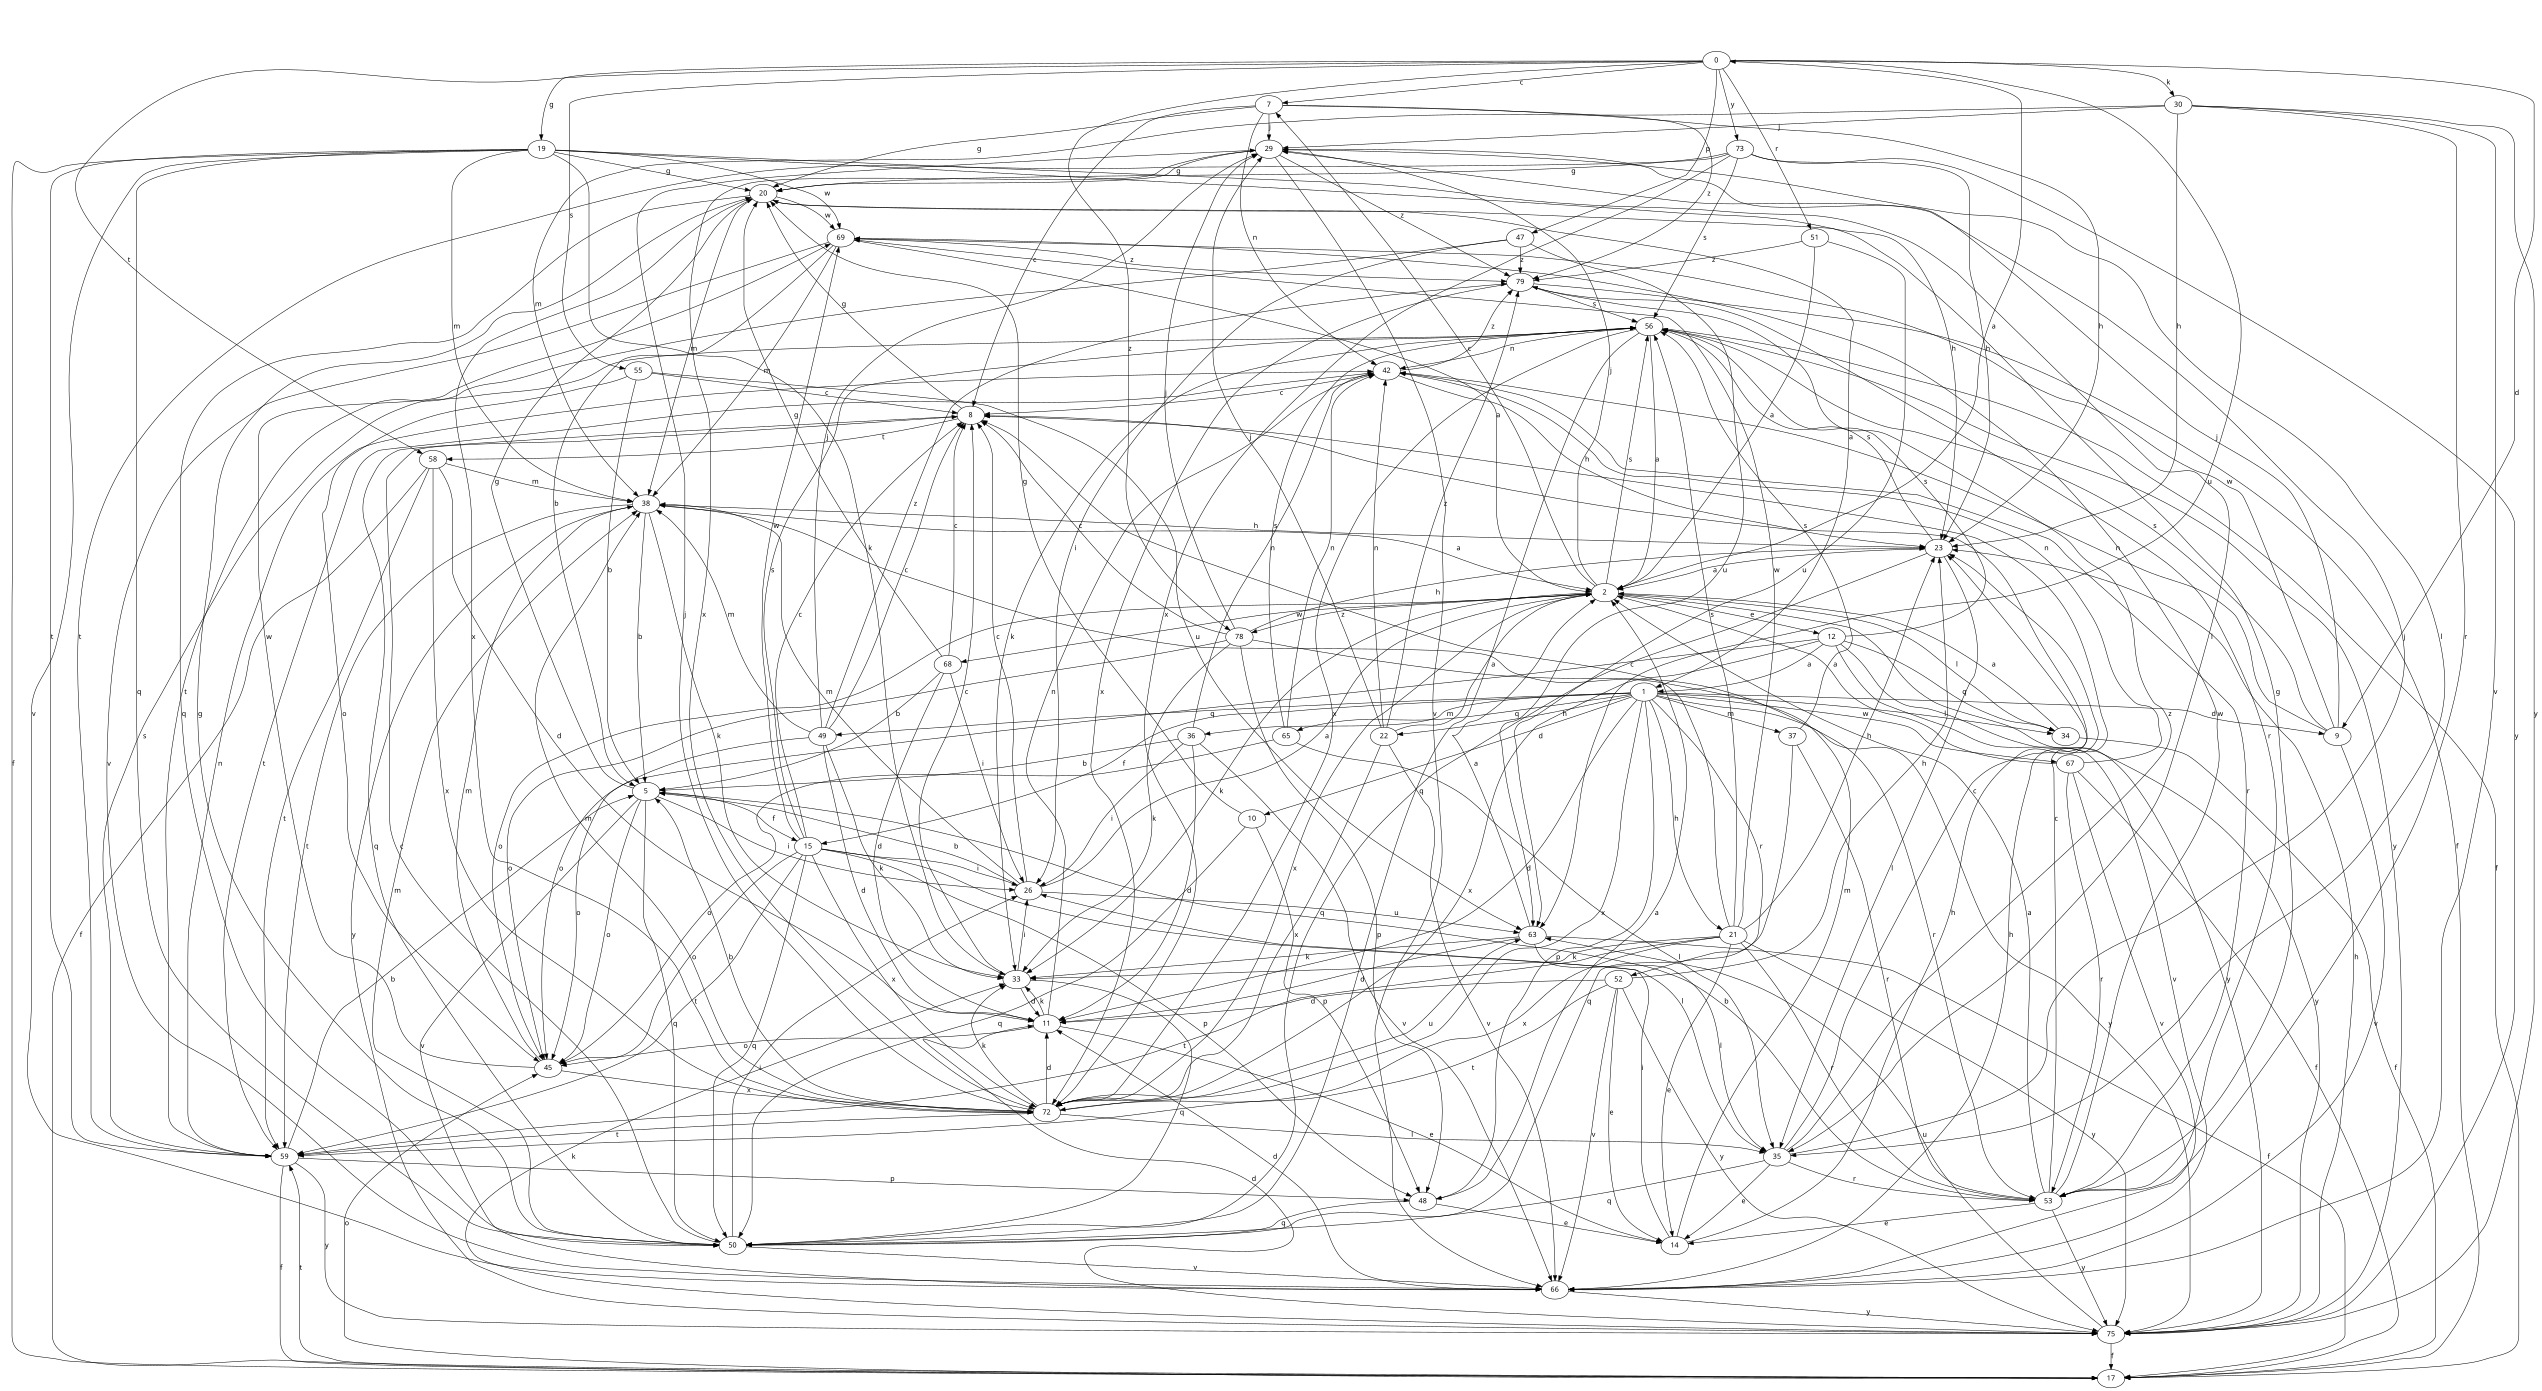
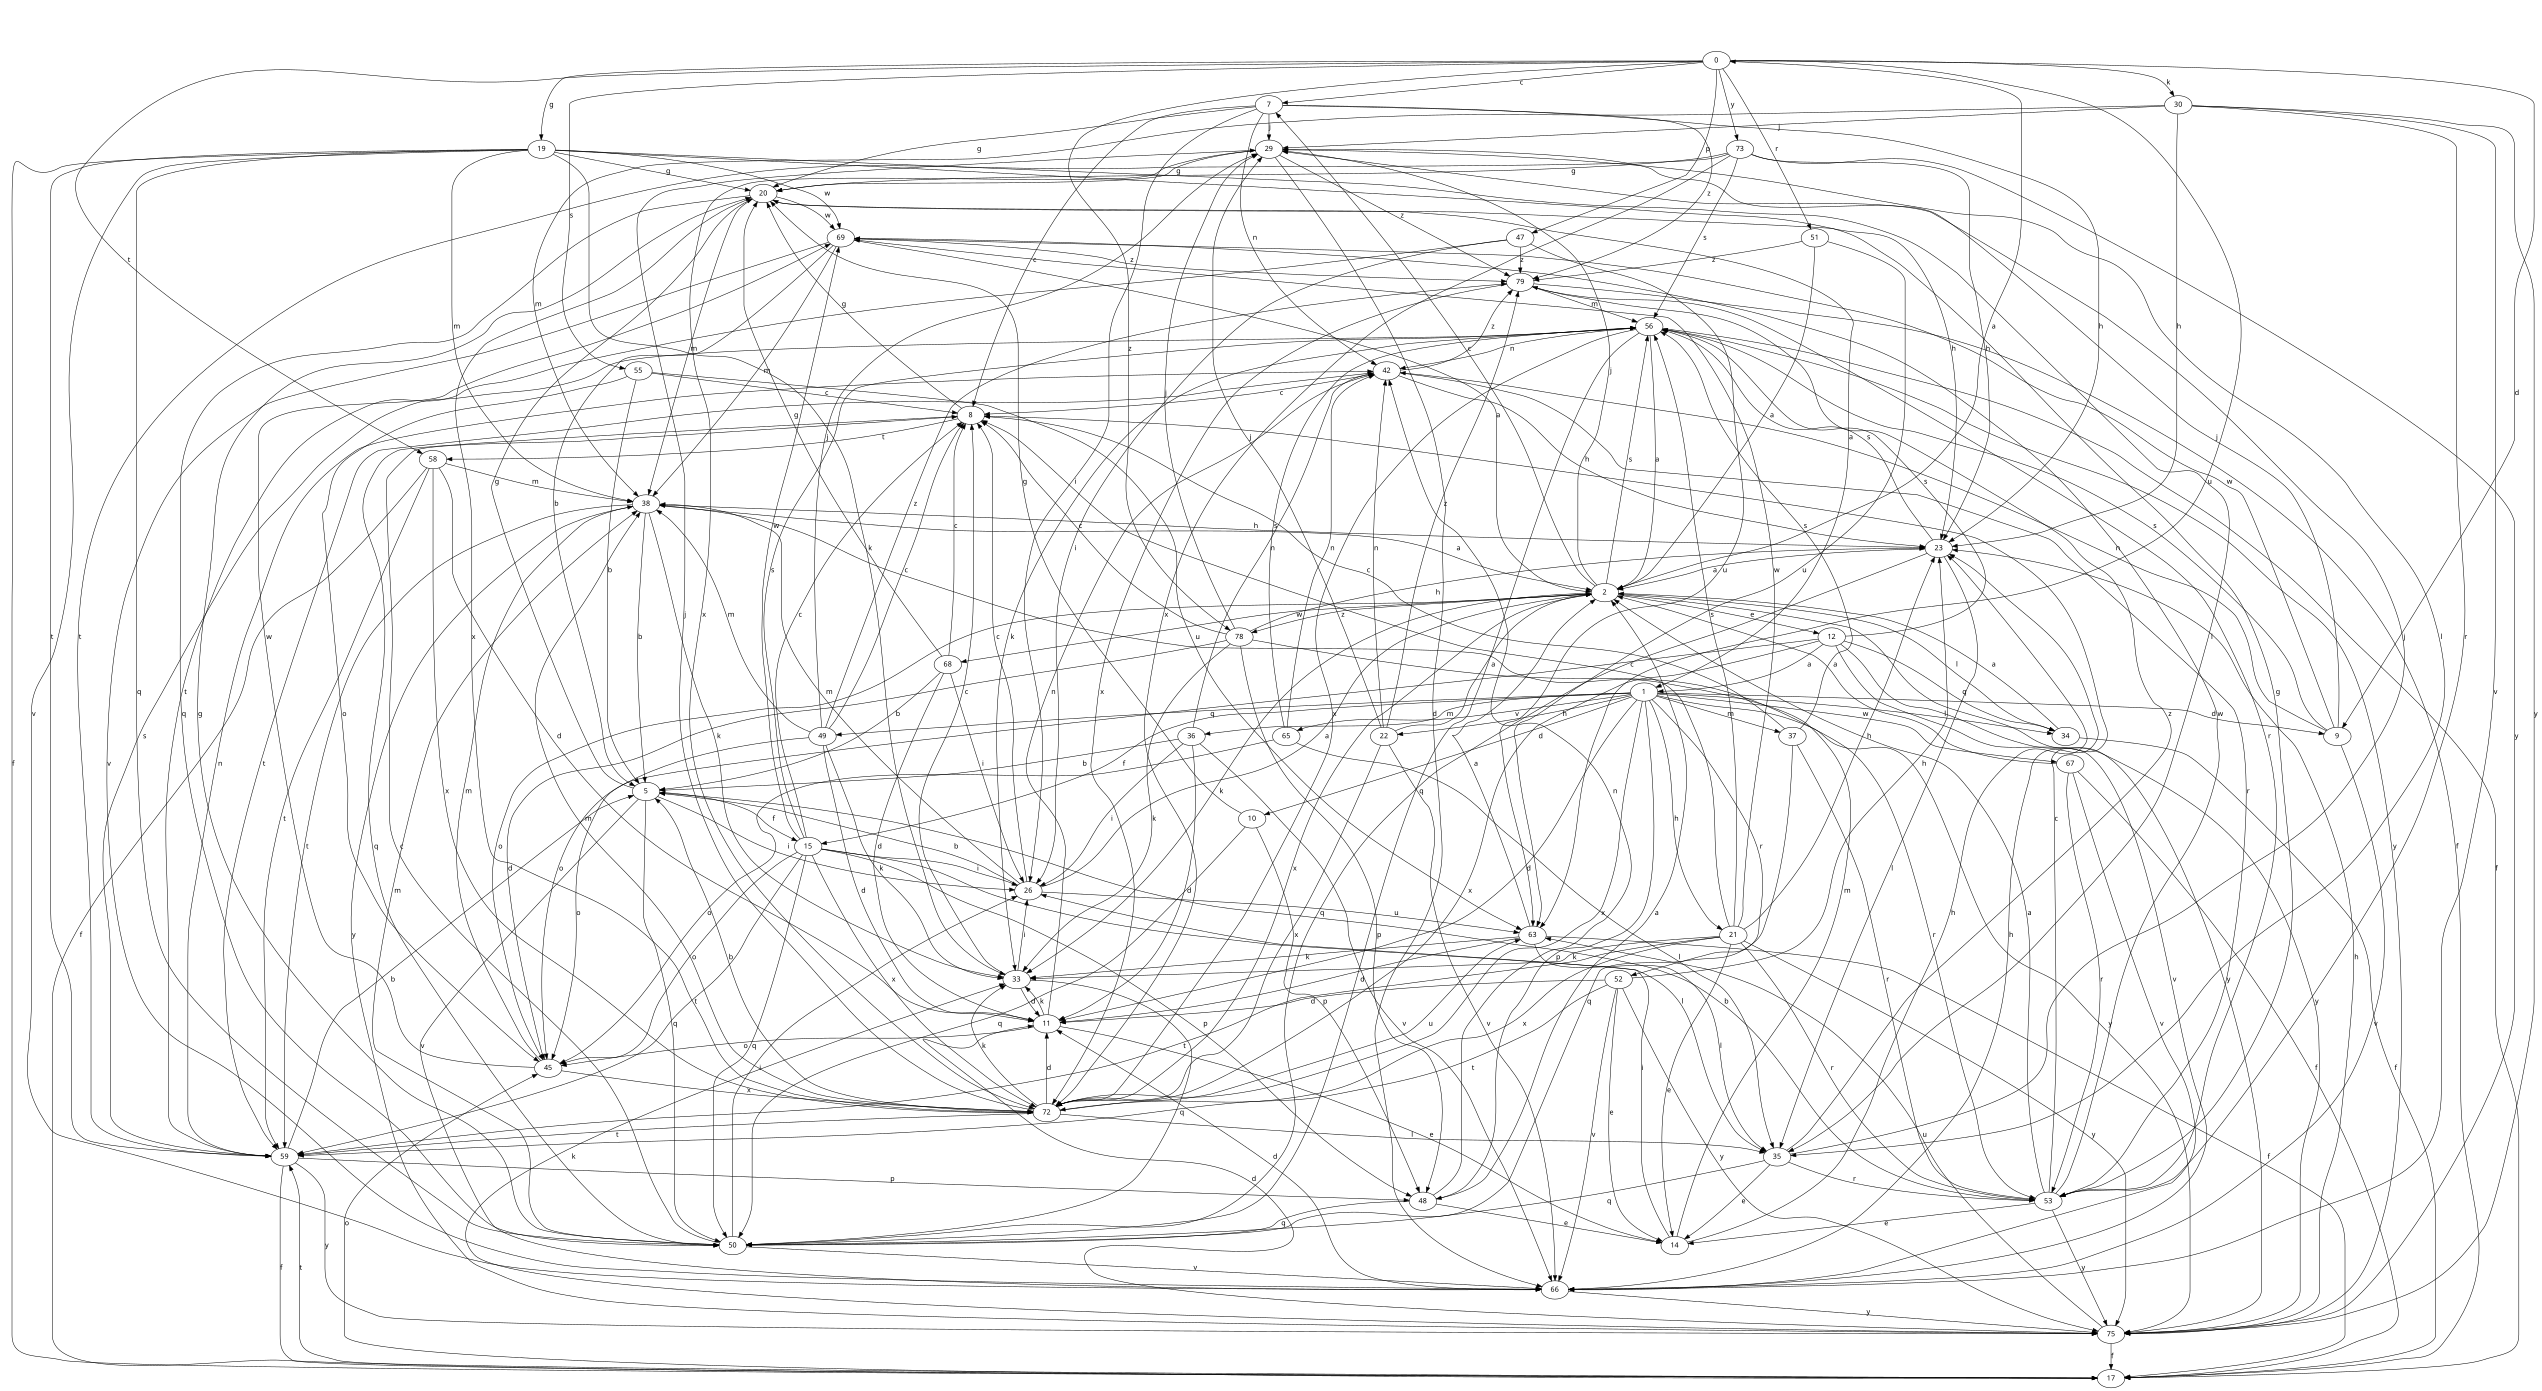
(1594, 304) -> (1594, 304)
none -> (1083, 467)
(1872, 496) -> (1605, 785)
(1861, 532) -> (1385, 583)
(1435, 714) -> (1435, 714)
(1517, 714) -> (1517, 714)
(510, 869) -> (510, 869)
(605, 932) -> none
